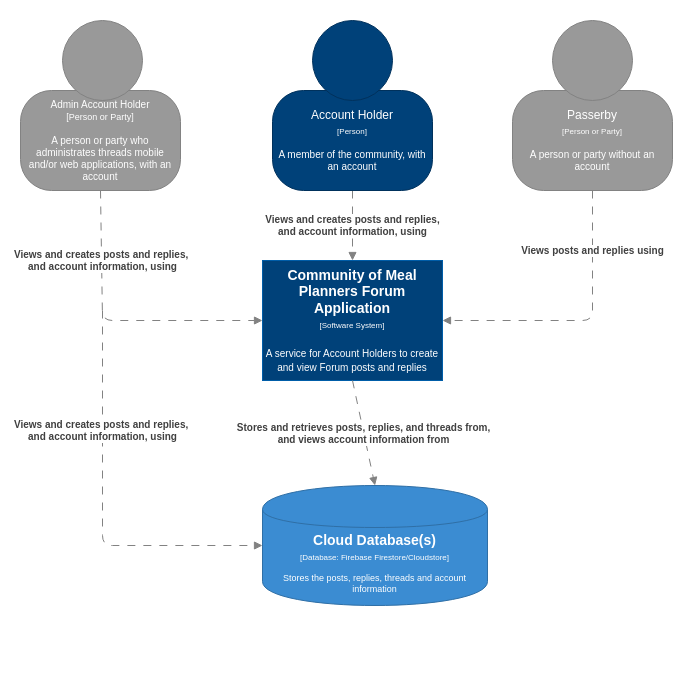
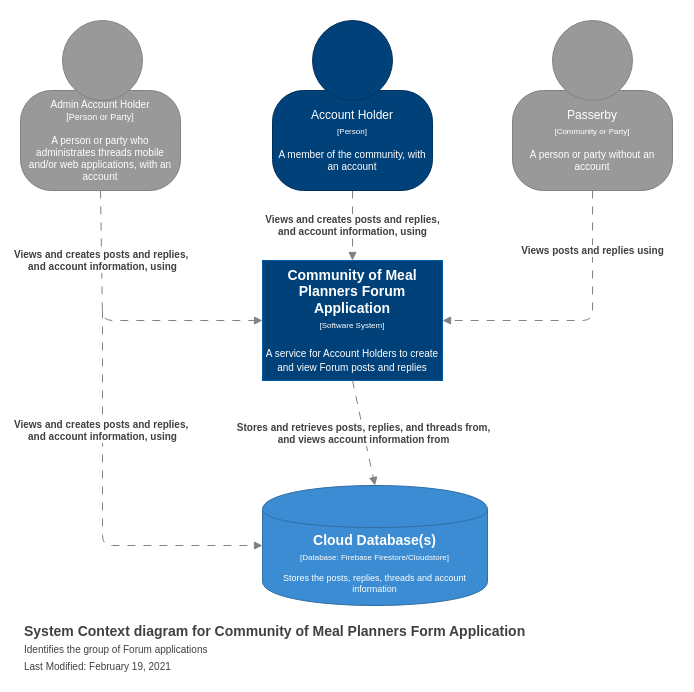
(593, 141) -> (593, 141)
none -> (283, 646)
